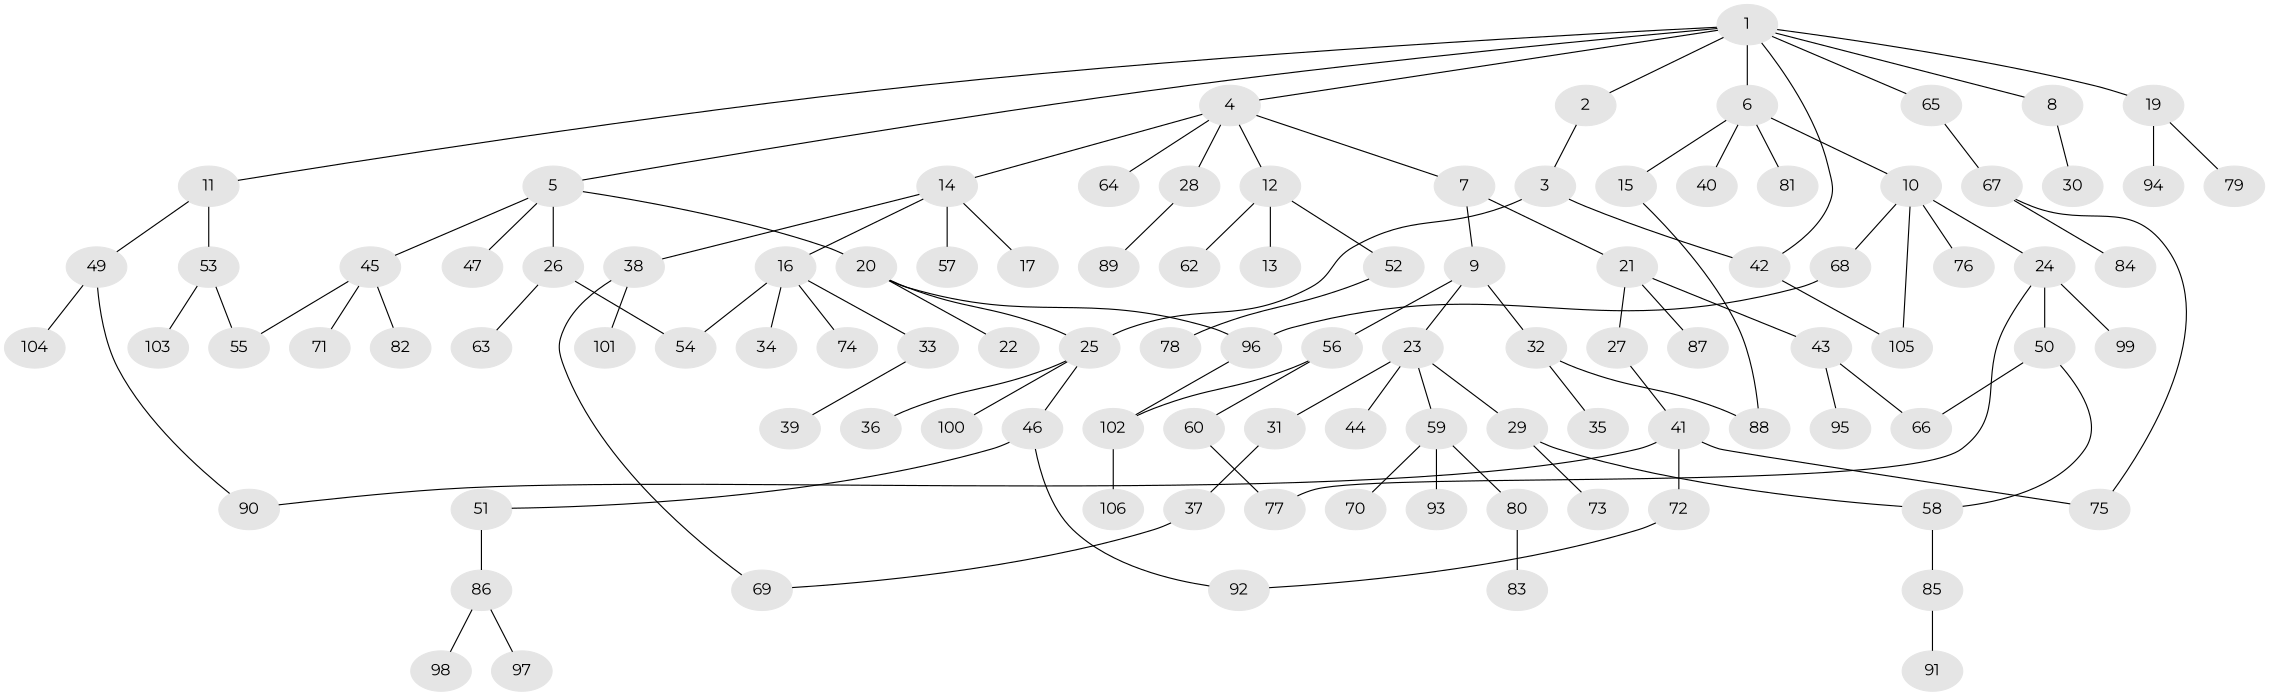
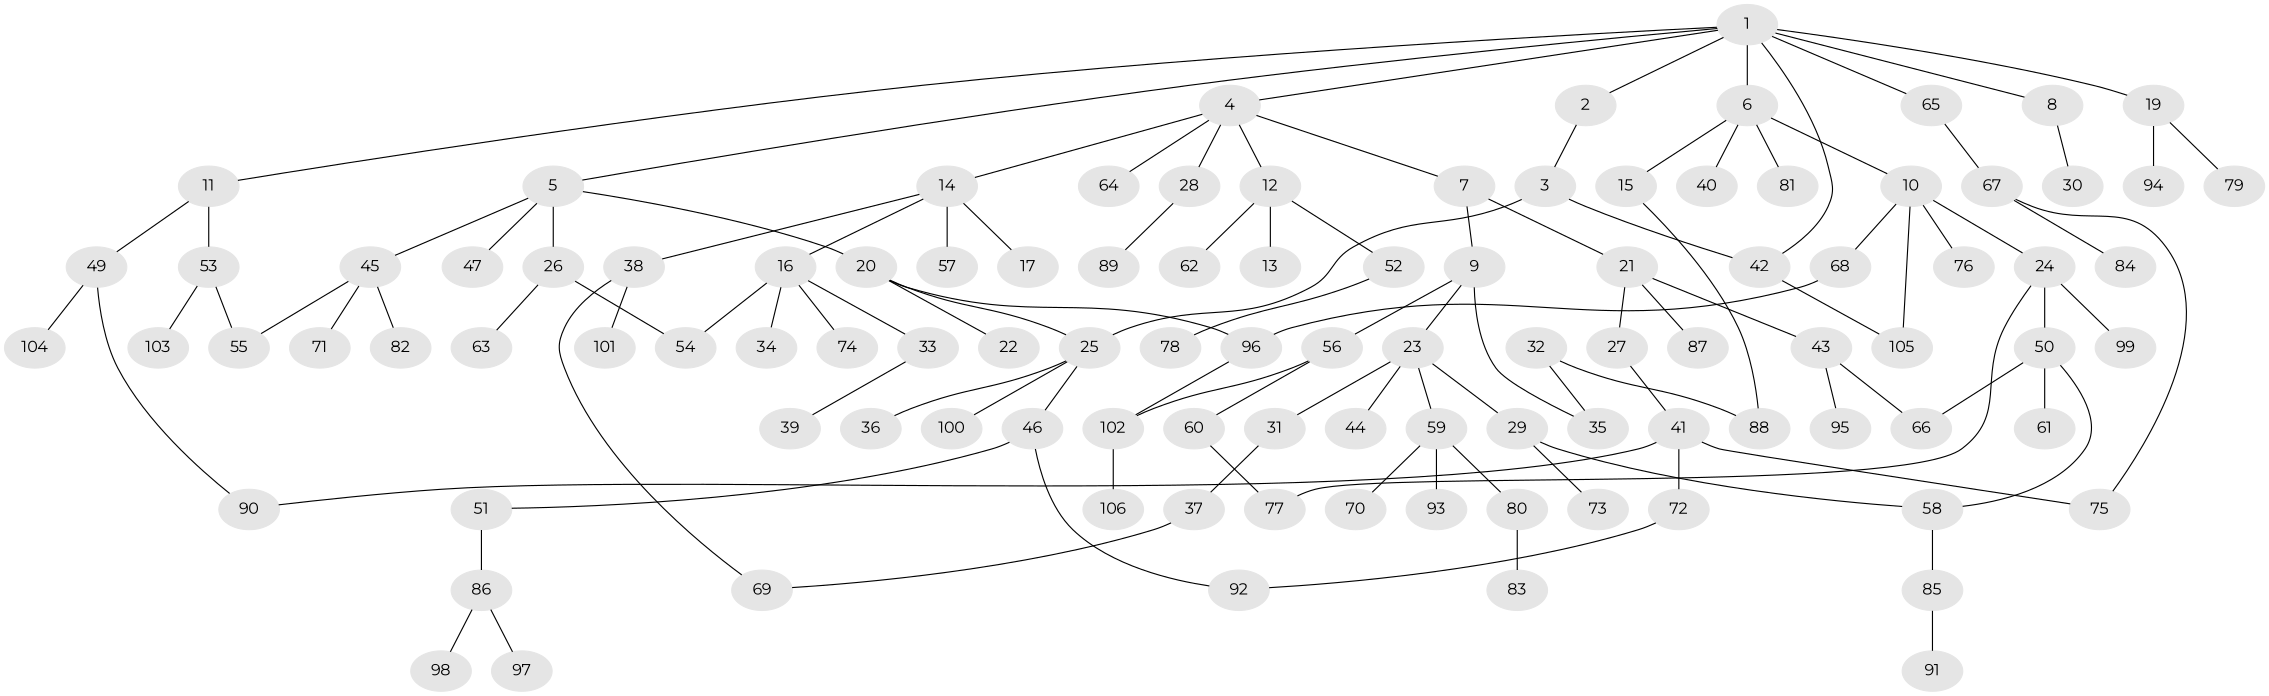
(1510, 313) -> (1498, 371)
none -> (2045, 429)
